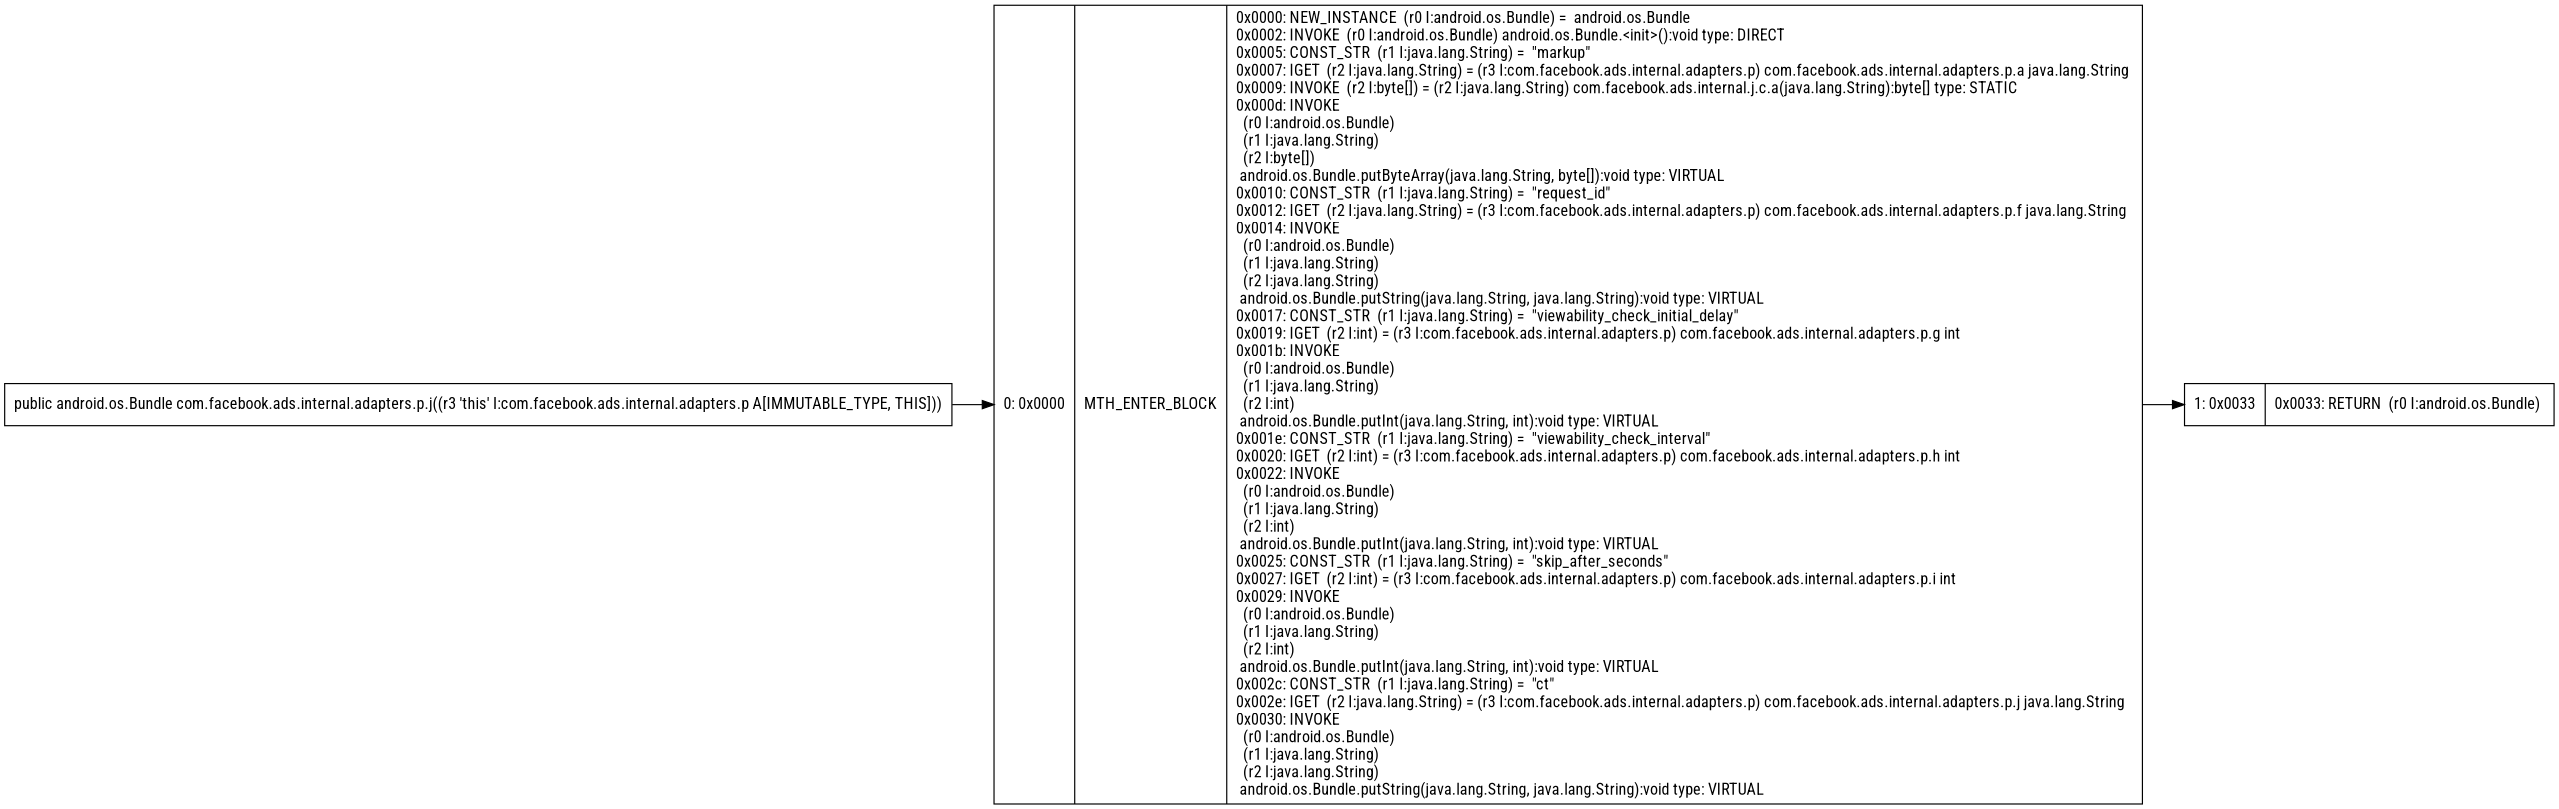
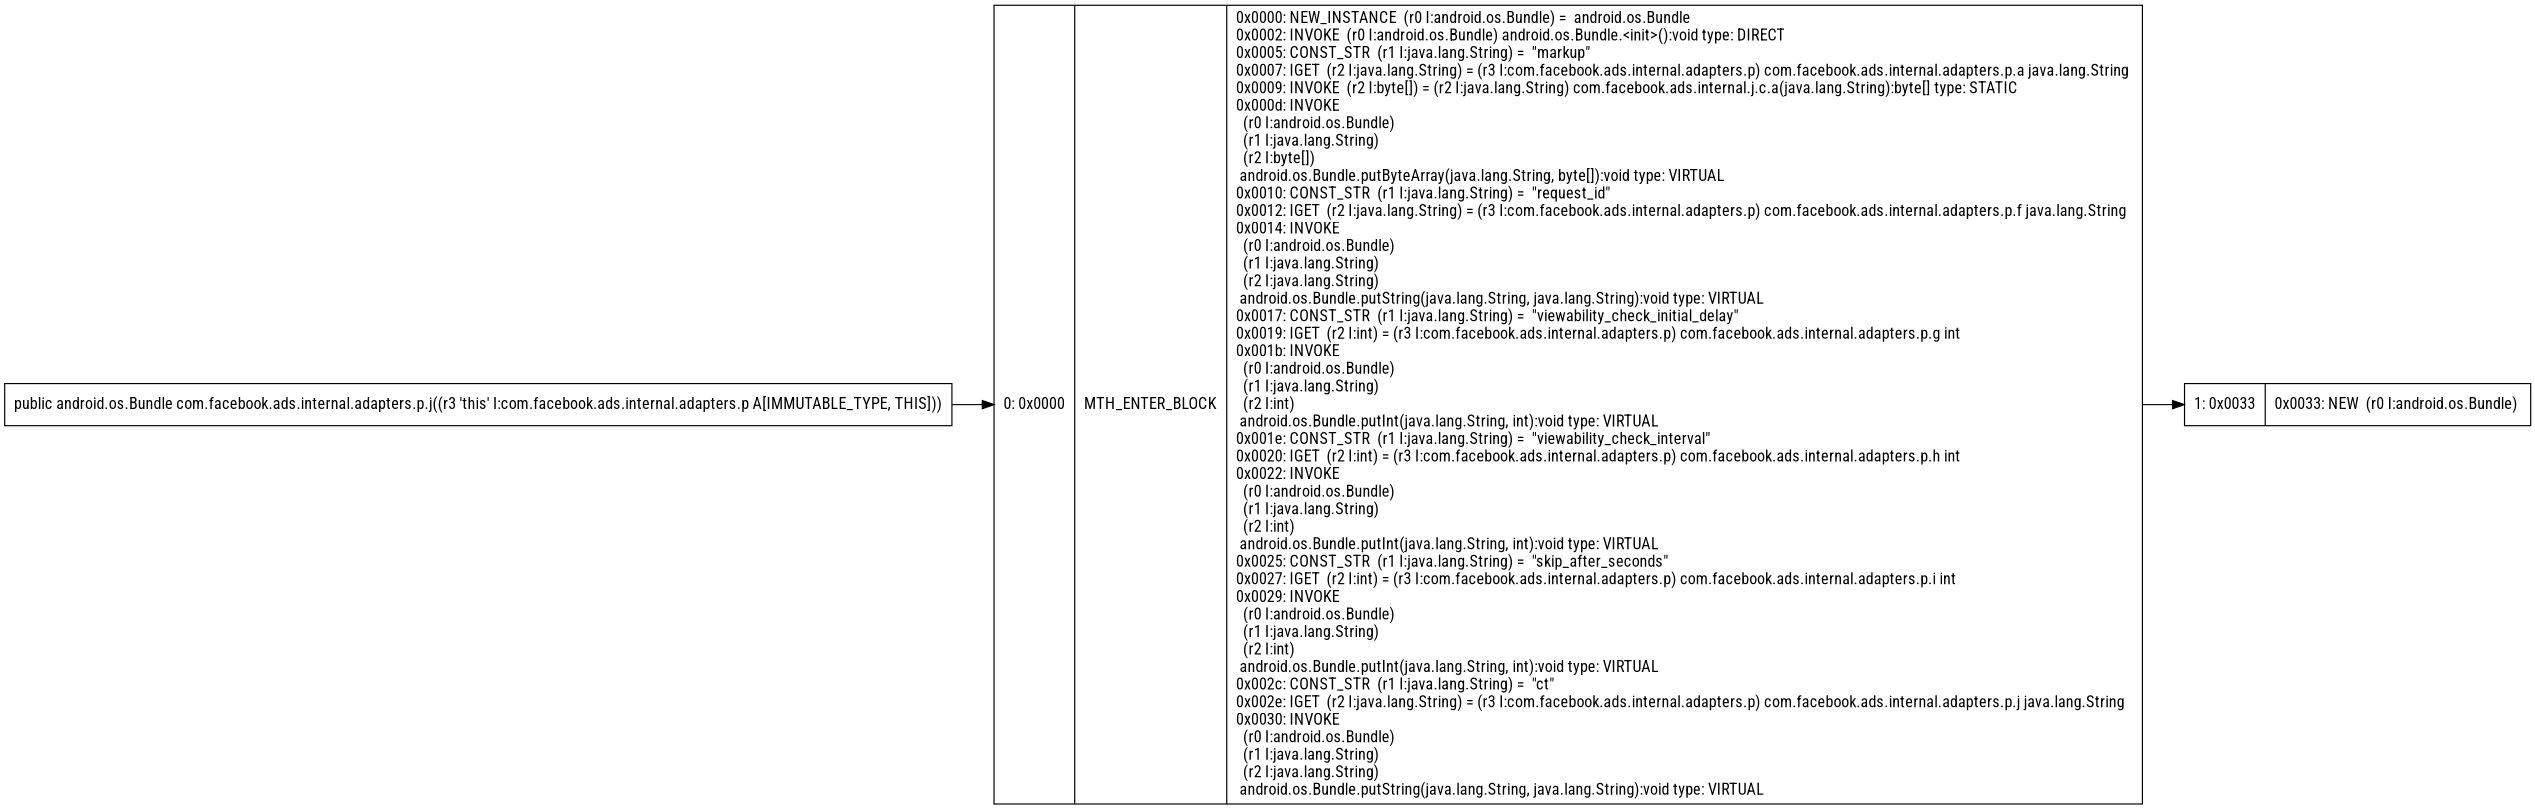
(2410, 404) -> (2398, 404)
